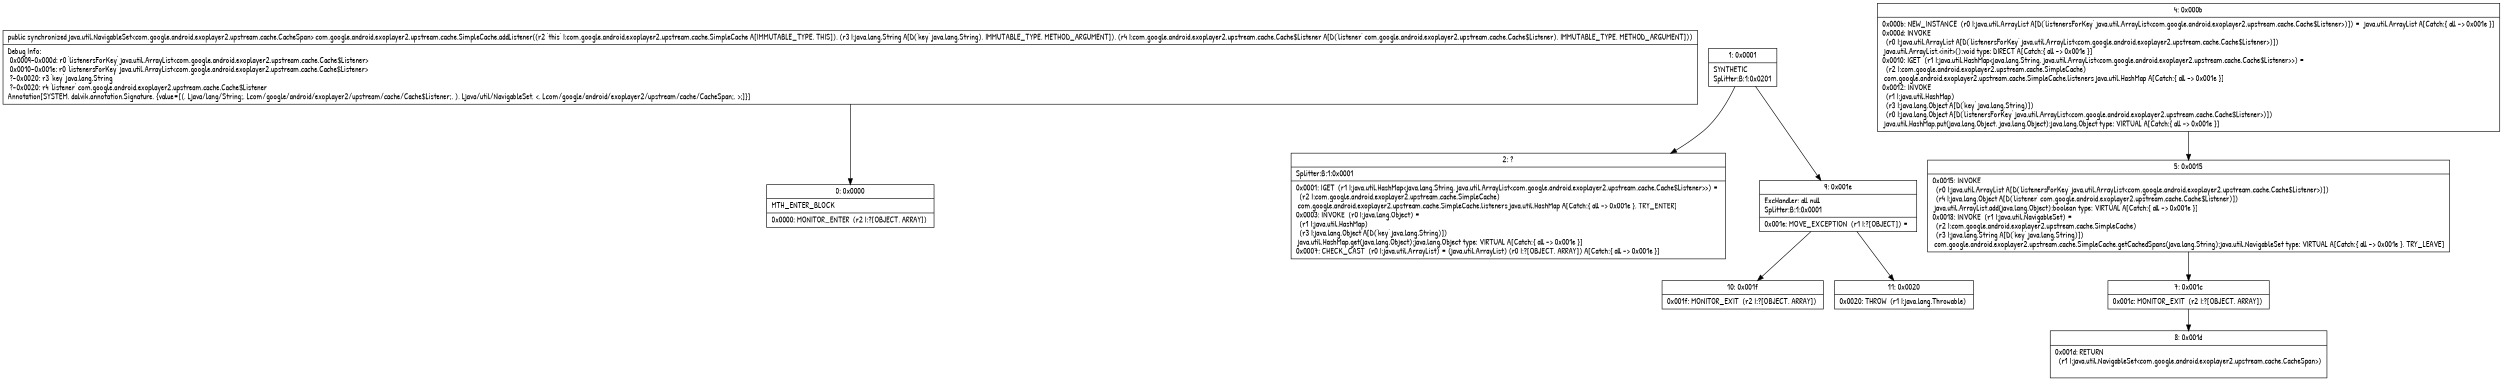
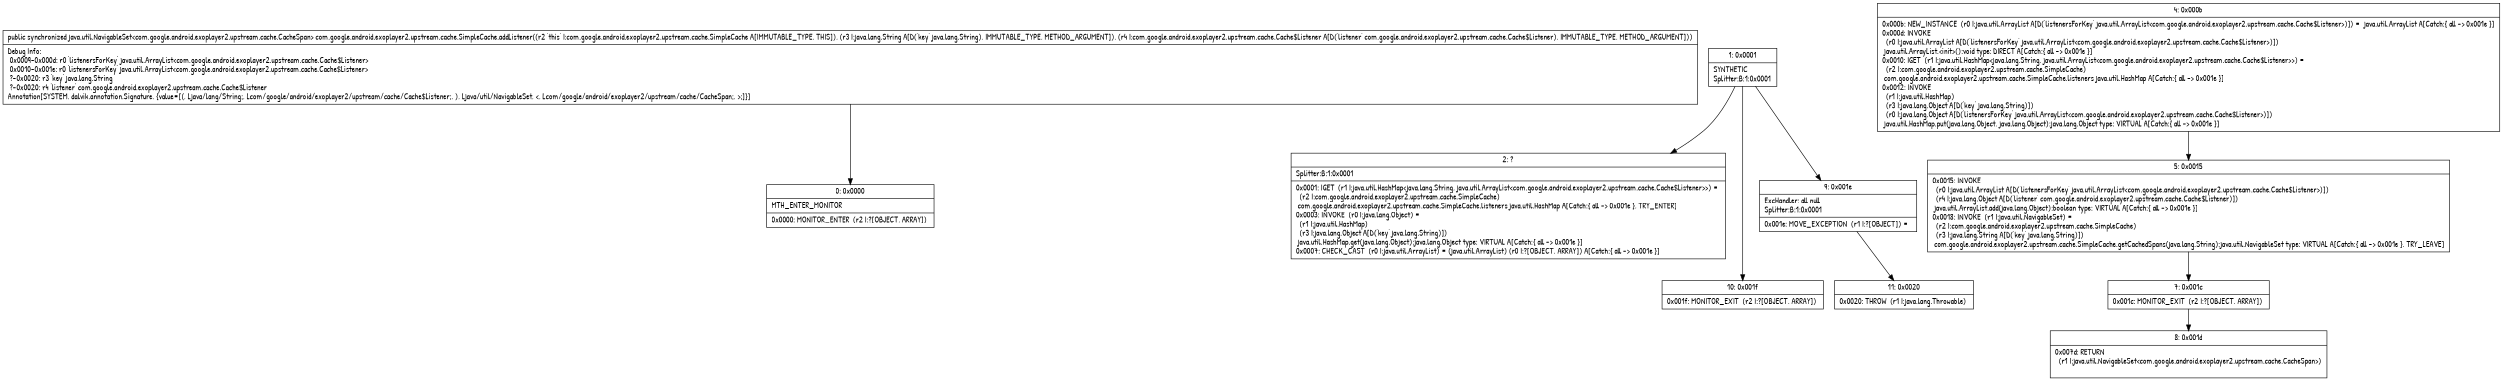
(1743, 79) -> (1742, 79)
(804, 205) -> (807, 205)
(1787, 254) -> (1743, 180)
(2081, 352) -> (2082, 352)
